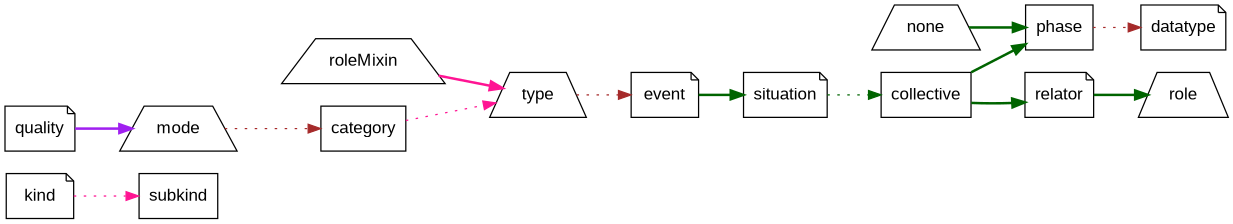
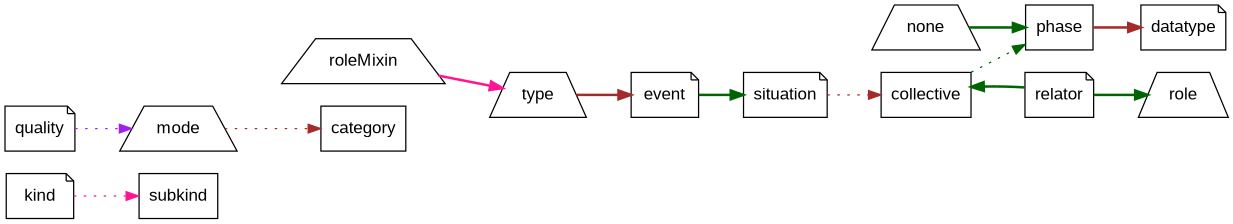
(1111, 27) -> (1111, 27)
(993, 61) -> (993, 61)
(597, 95) -> (597, 95)
(848, 95) -> (848, 95)
(992, 103) -> (1004, 87)
(445, 113) -> none
(97, 129) -> (97, 129)
